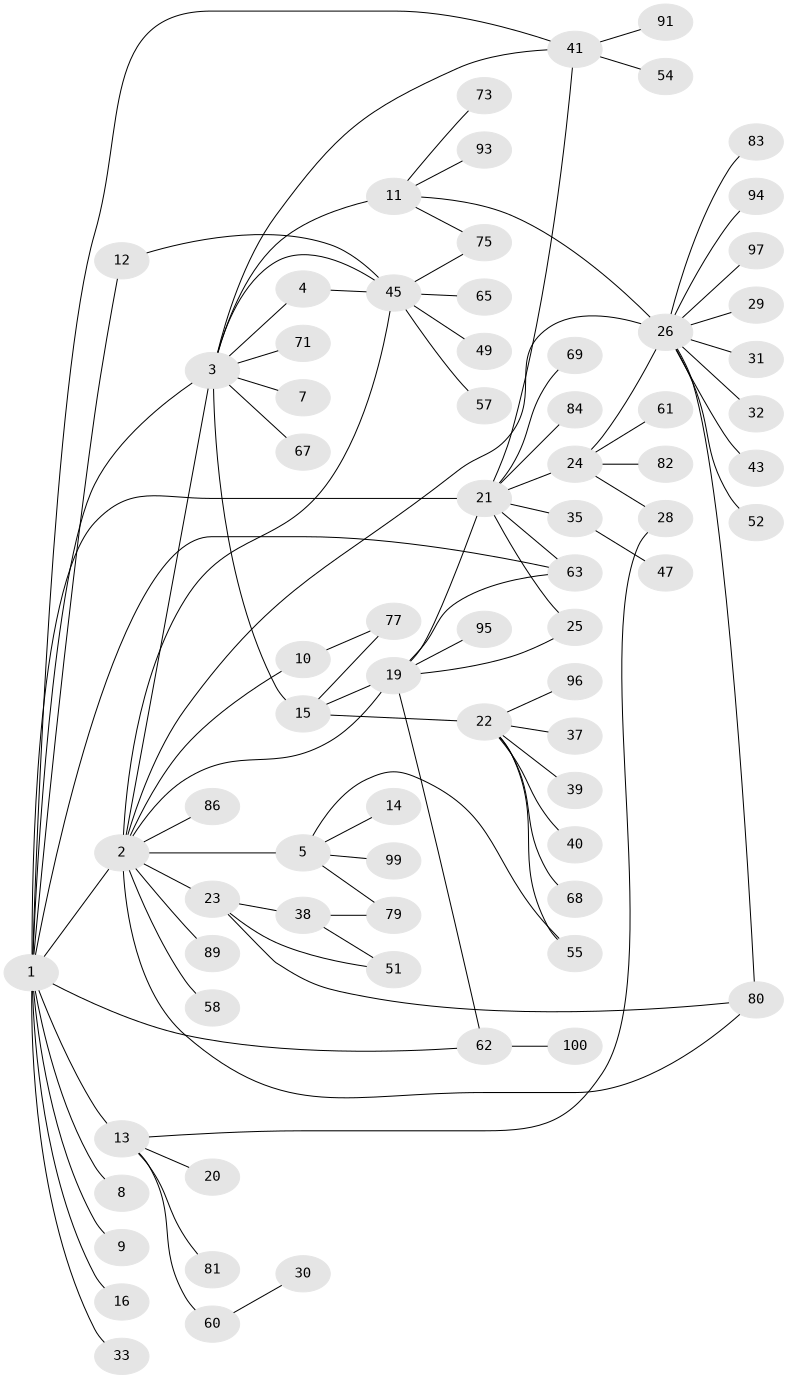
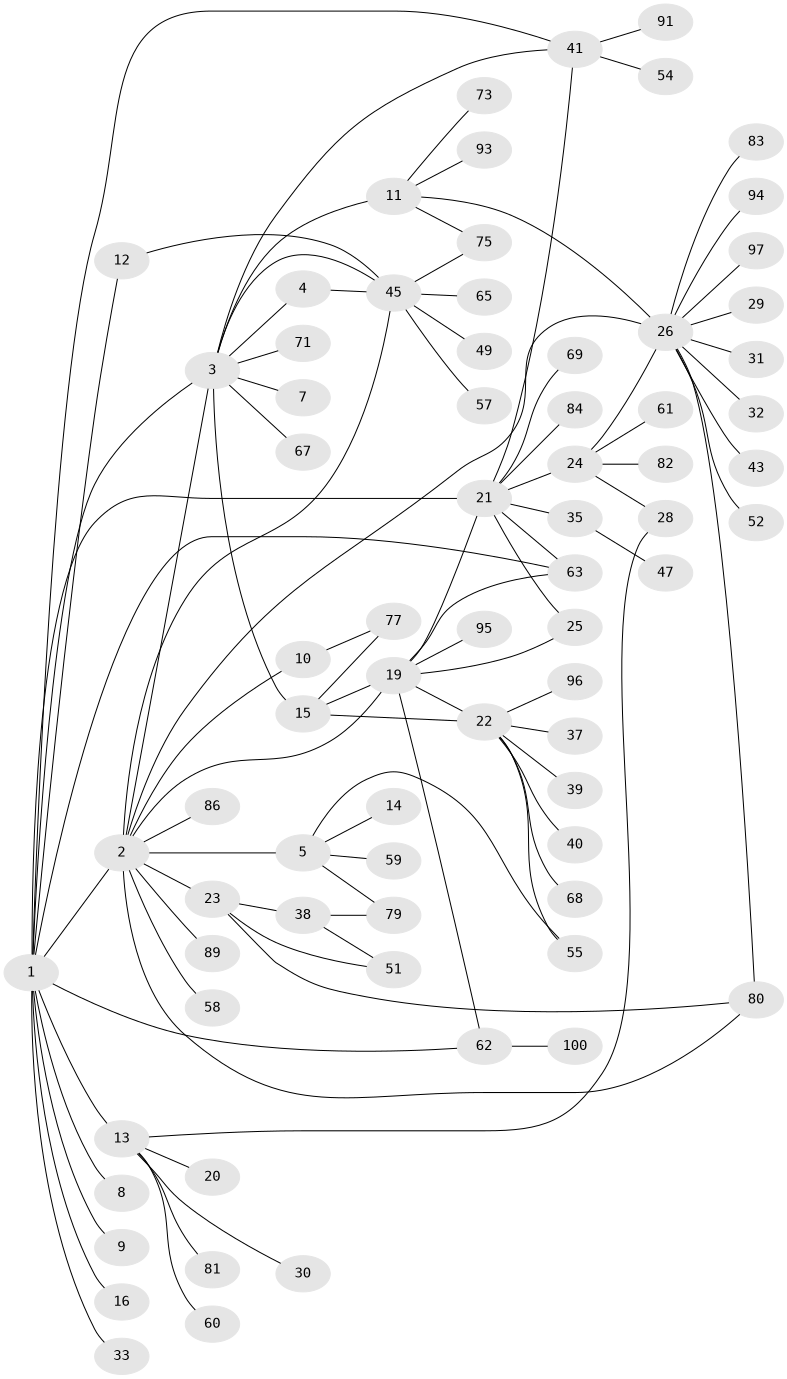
none -> (439, 699)
(394, 861) -> (394, 861)
(258, 1299) -> (202, 1217)
